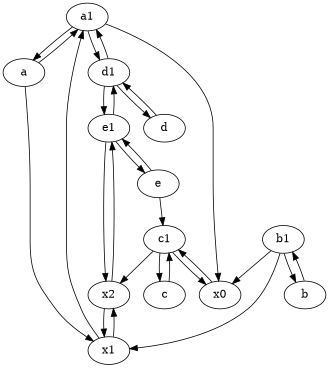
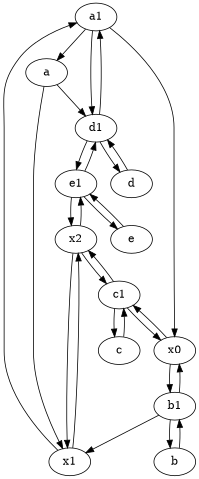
(56, 49) -> (69, 98)
(161, 208) -> (91, 266)
none -> (170, 374)
